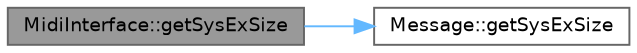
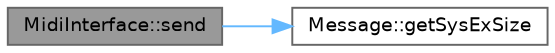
(156, 26) -> (115, 26)
